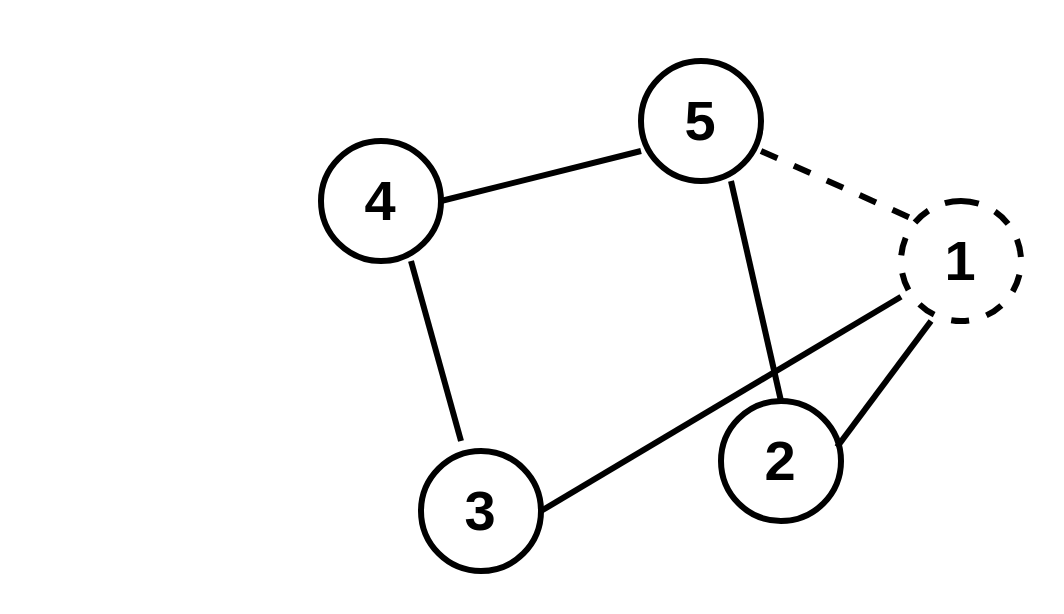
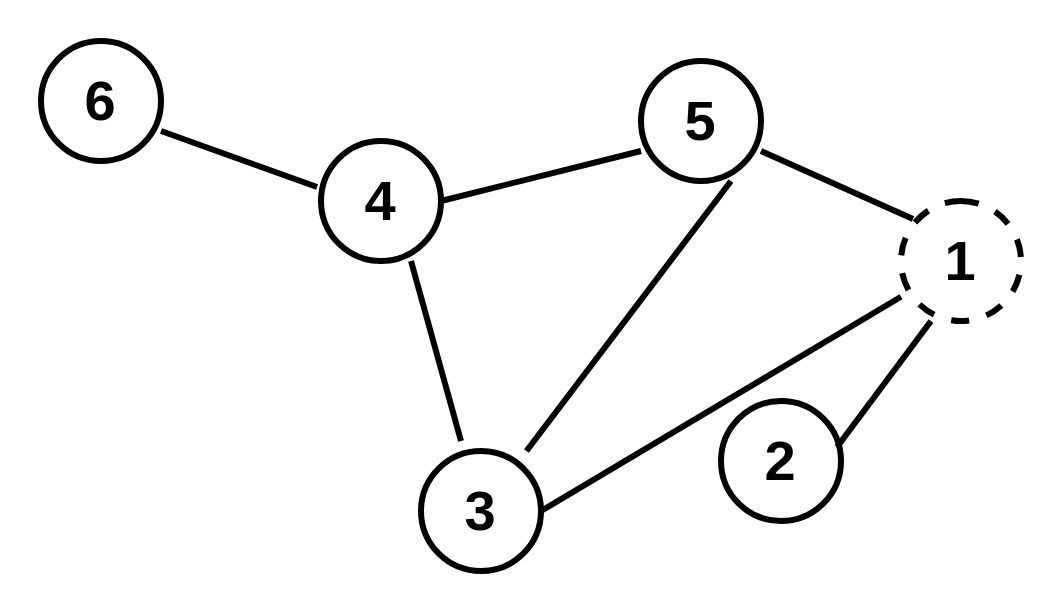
none -> (101, 101)
none -> (239, 159)
(785, 162) -> (785, 162)
(752, 274) -> (629, 316)
